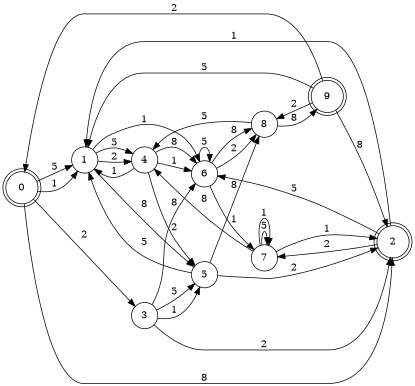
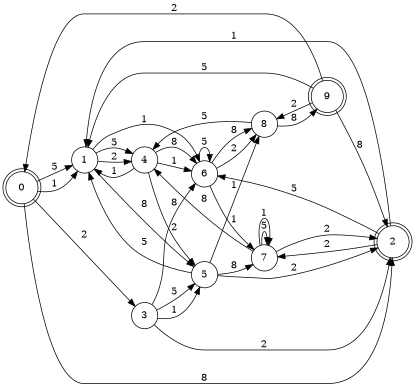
(235, 185) -> (235, 185)
(327, 229) -> (327, 229)
none -> (233, 272)
